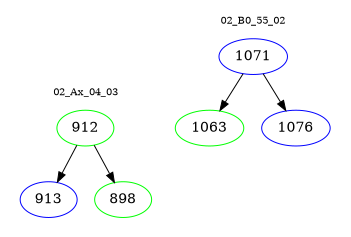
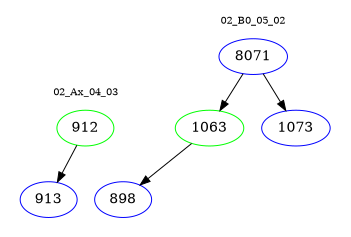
(253, 21) -> (253, 21)
(253, 57) -> (253, 57)
(296, 128) -> (296, 128)
(102, 159) -> (170, 161)
(123, 200) -> (123, 200)
